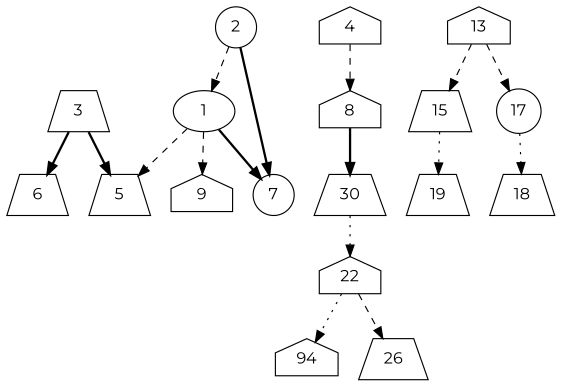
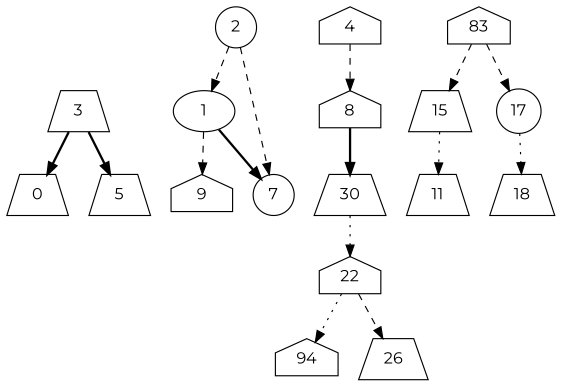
(479, 27) -> (479, 27)
(254, 105) -> (254, 105)
(167, 148) -> none
(38, 195) -> (38, 195)
(438, 195) -> (438, 195)
